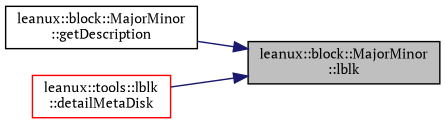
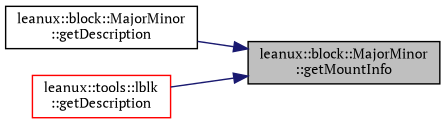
(344, 63) -> (344, 63)
(102, 97) -> (102, 97)
